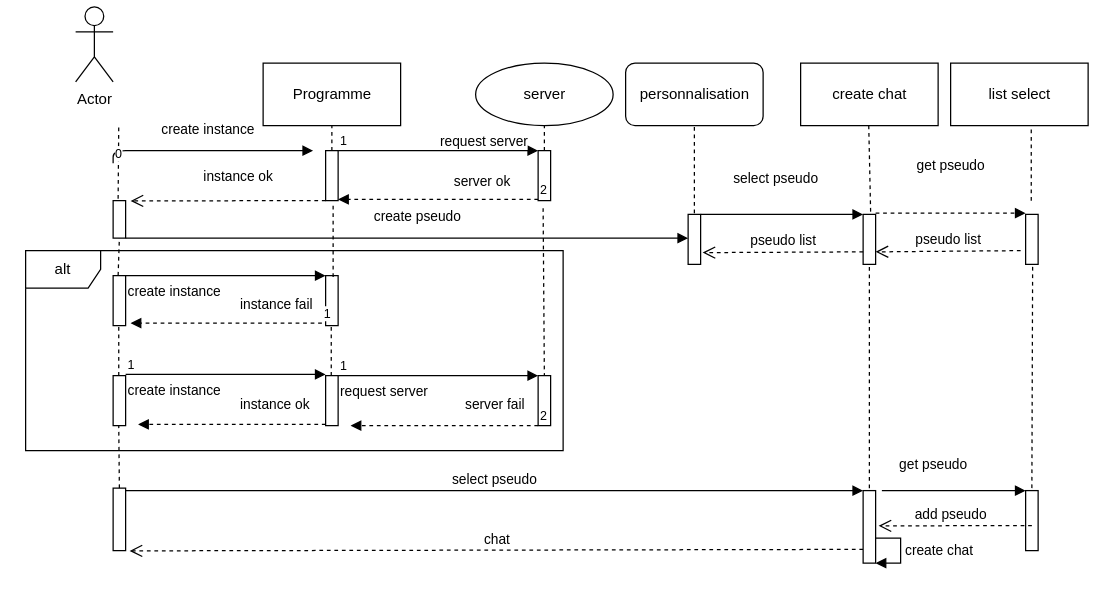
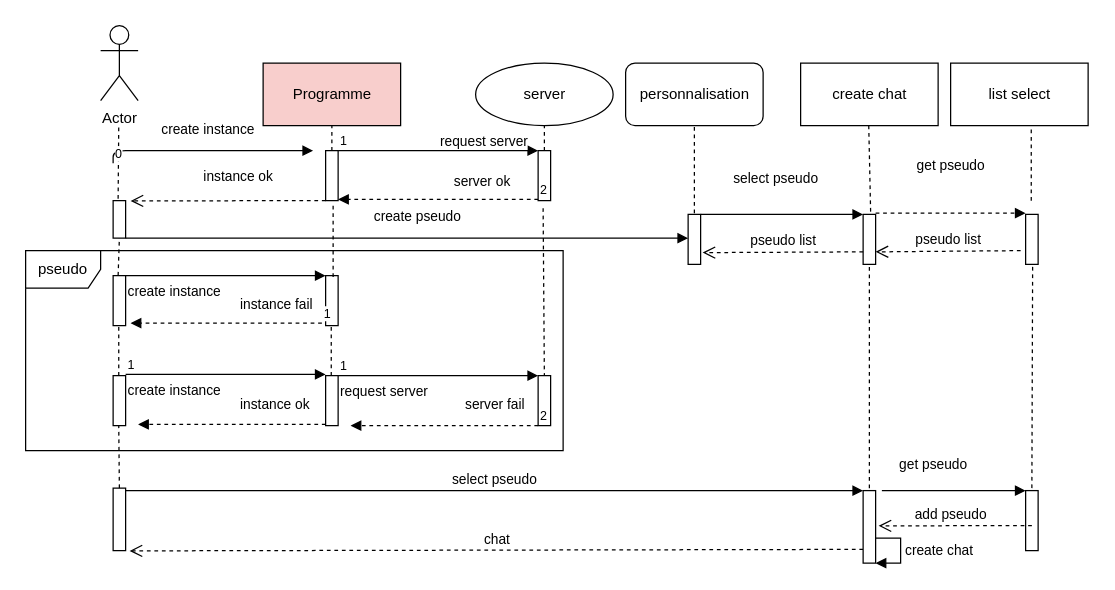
(94, 44) -> (119, 63)
(332, 94) -> (332, 94)
(63, 269) -> (63, 269)
